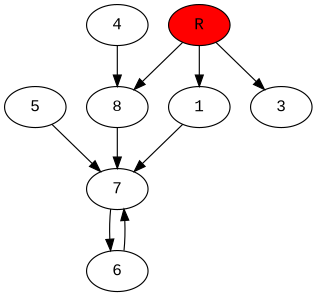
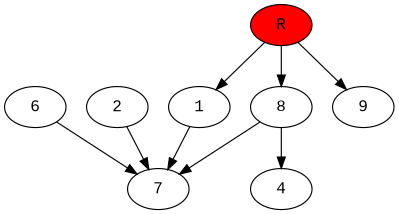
(117, 60) -> (281, 142)
(35, 107) -> (117, 107)
(281, 107) -> (363, 107)
(110, 224) -> none
